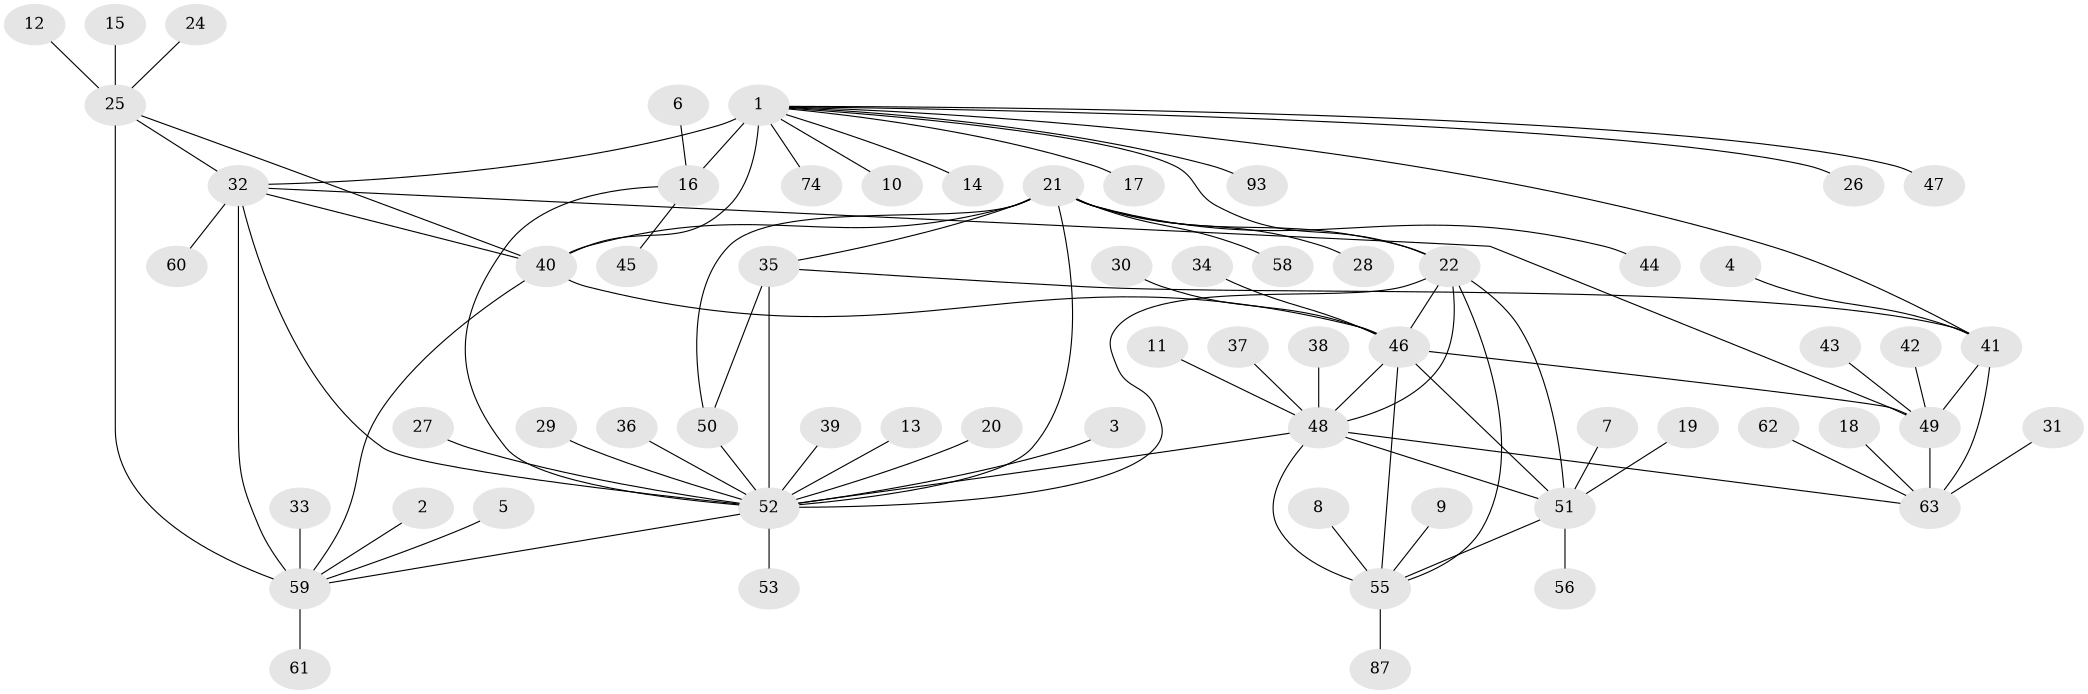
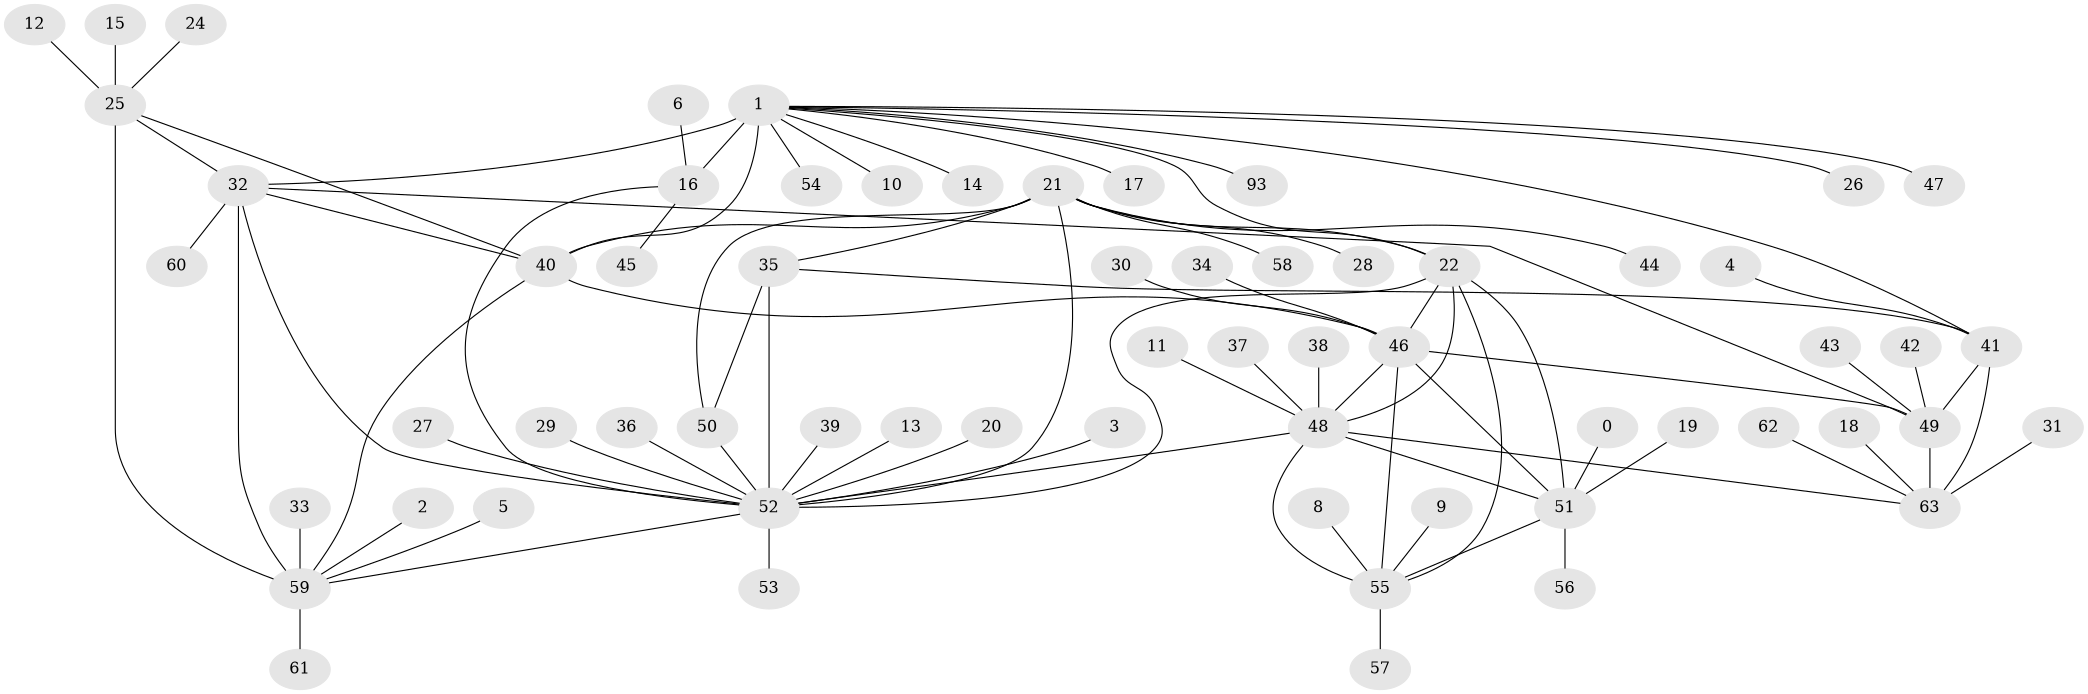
(812, 186) -> (812, 186)
(1608, 428) -> (1608, 428)
(1380, 669) -> (1380, 669)
